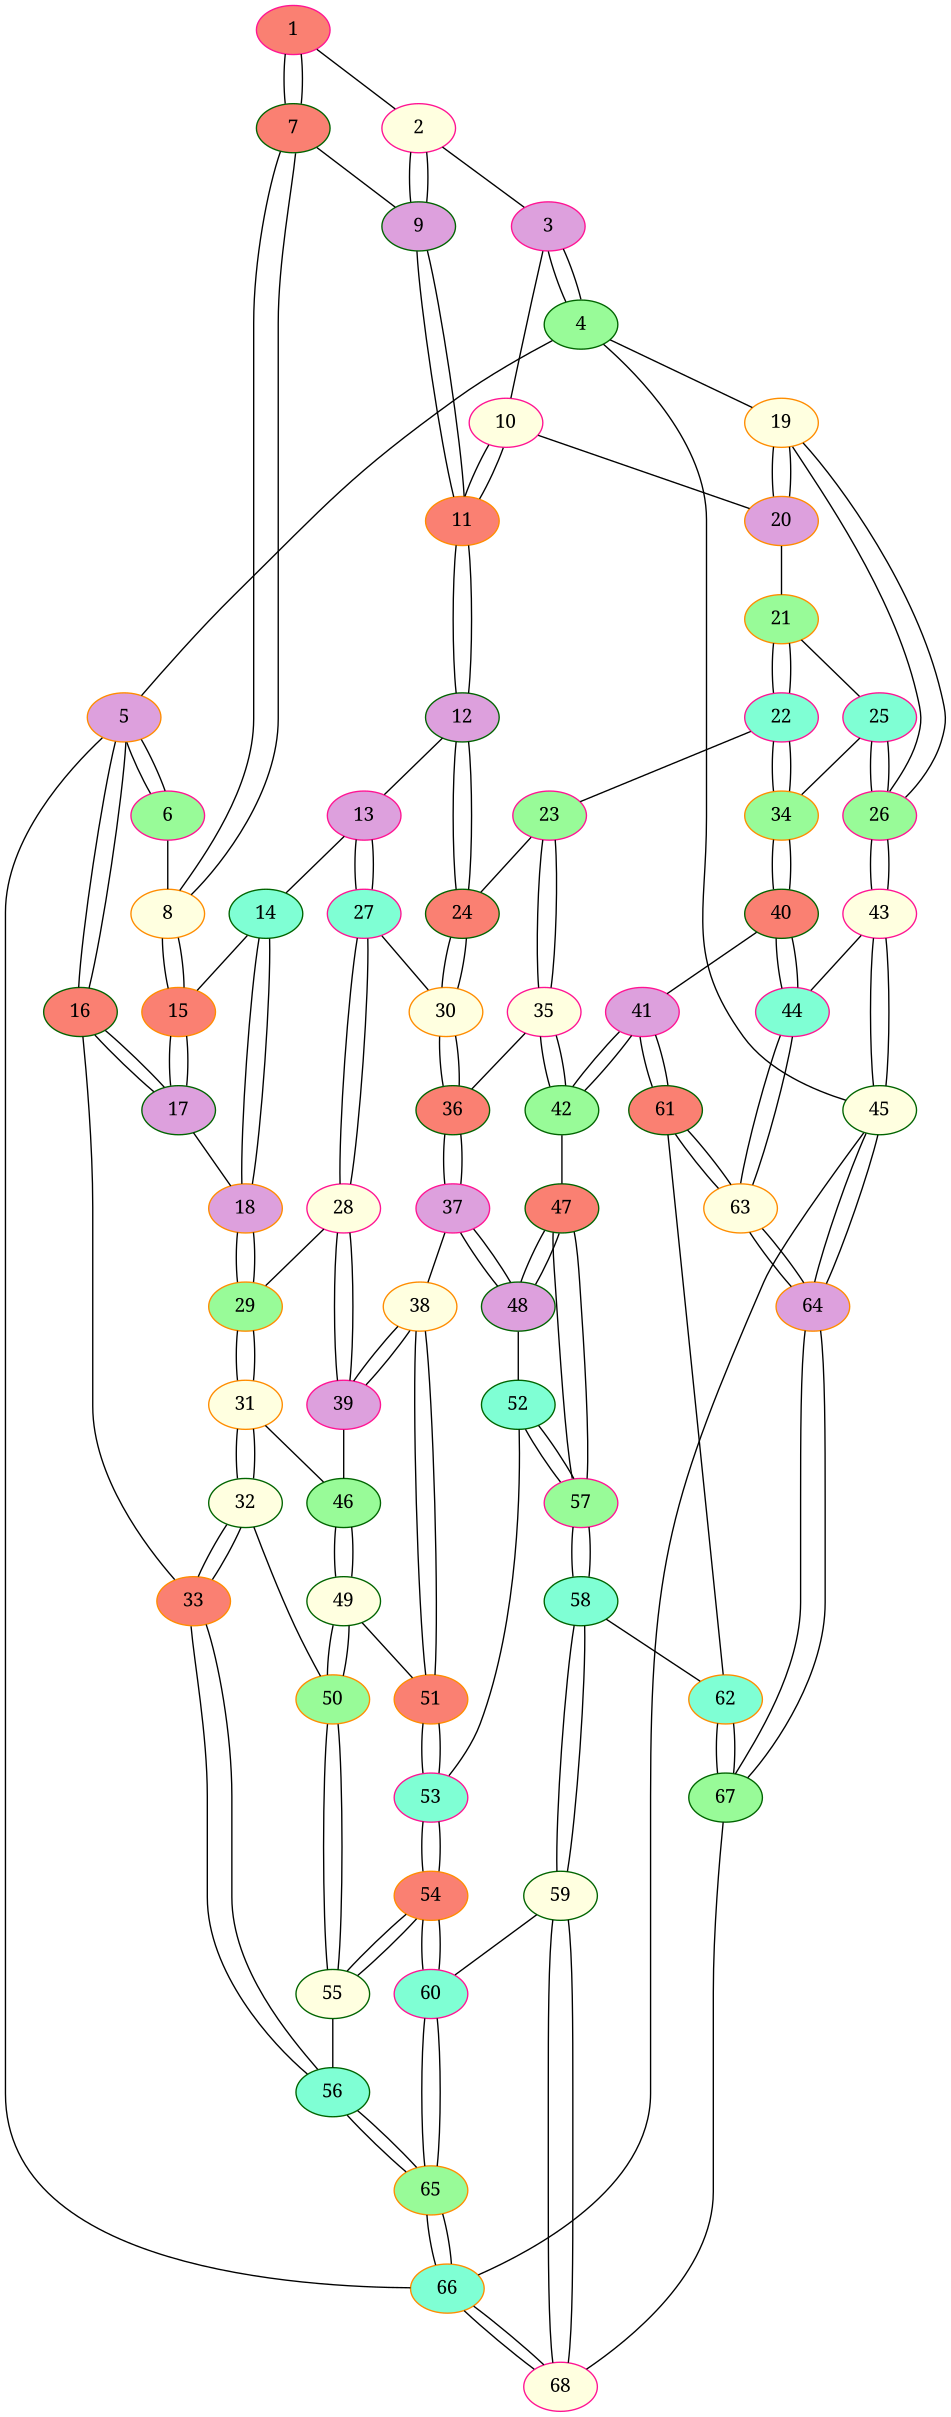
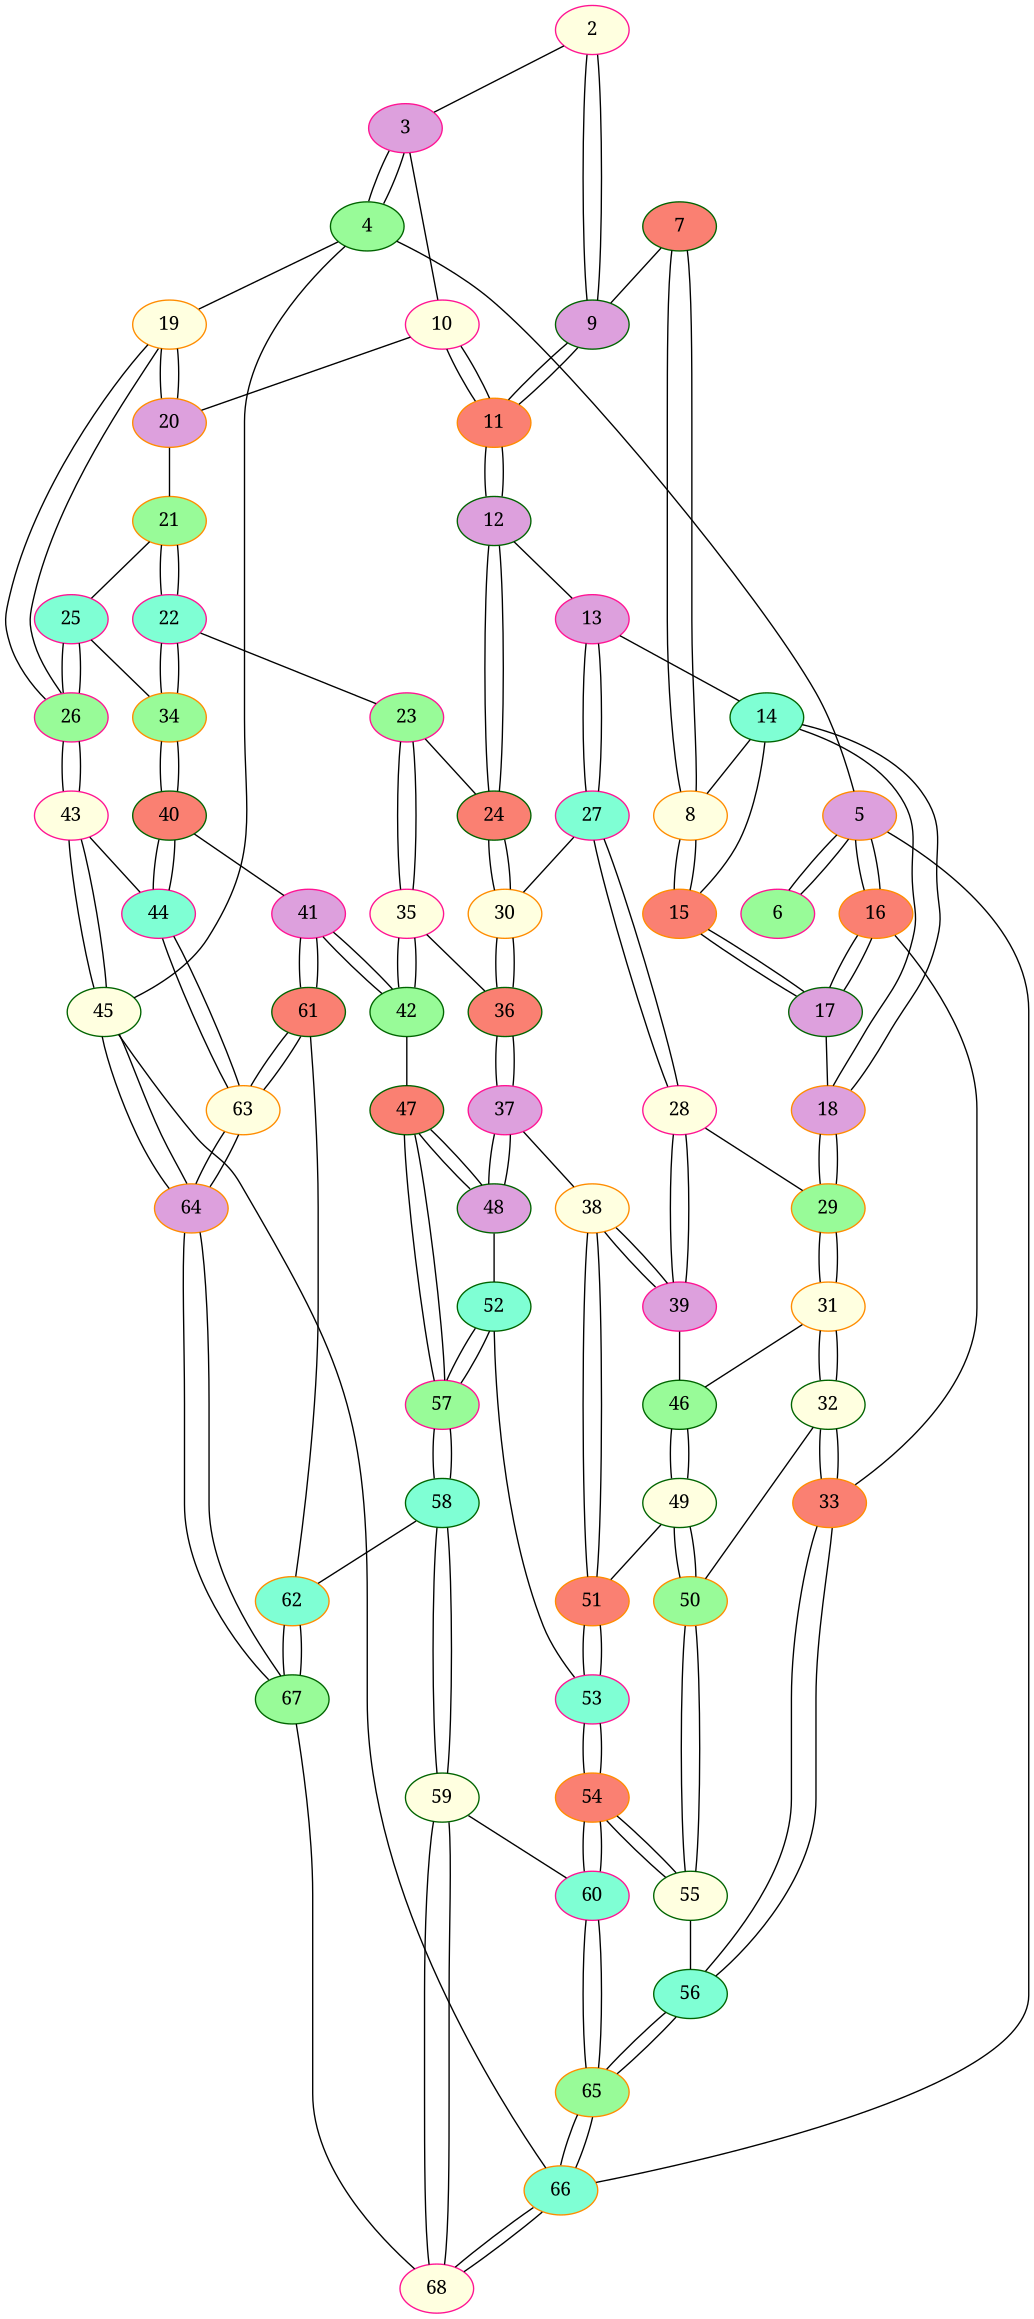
(293, 30) -> none
(168, 865) -> (729, 767)
(80, 1012) -> (876, 914)
